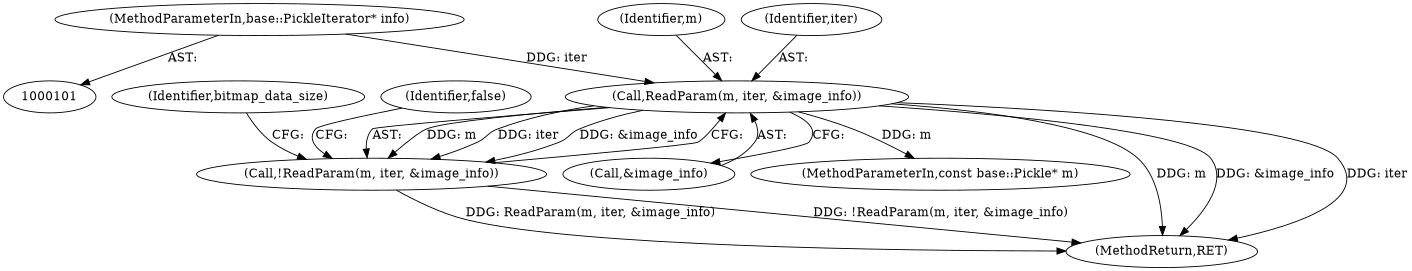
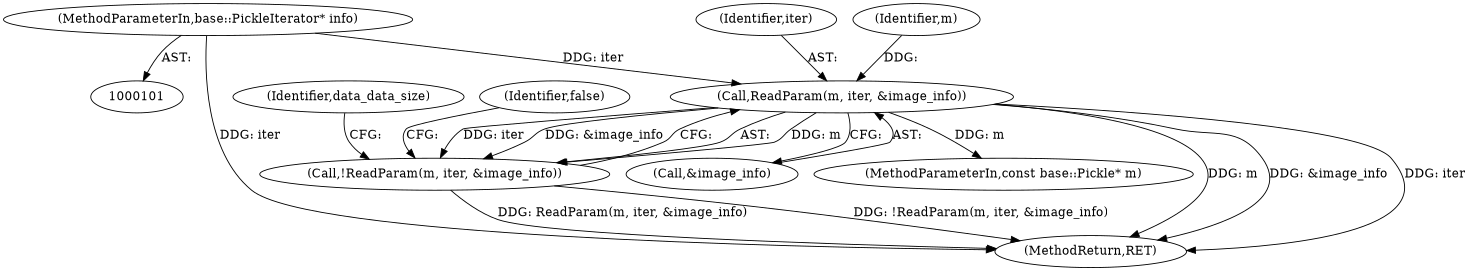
(720, 58) -> (903, 58)
(238, 97) -> (349, 97)
none -> (533, 234)
